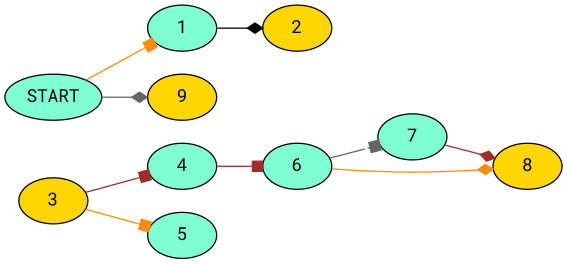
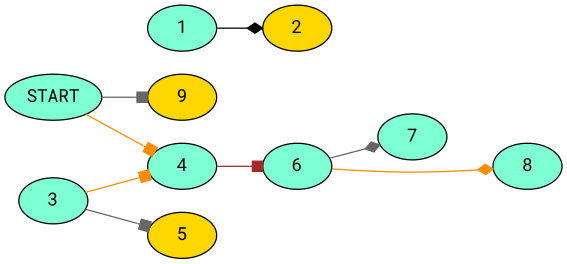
(115, 64) -> (115, 130)
(118, 97) -> (118, 97)
(463, 150) -> none
(347, 154) -> (347, 154)
(528, 166) -> (528, 166)
(111, 185) -> (111, 185)
(53, 201) -> (53, 201)
(111, 216) -> (111, 216)
(182, 235) -> (182, 235)
